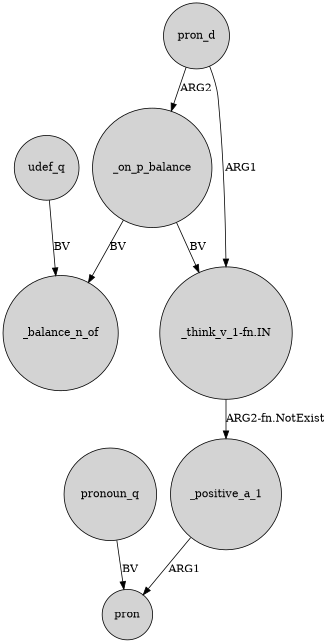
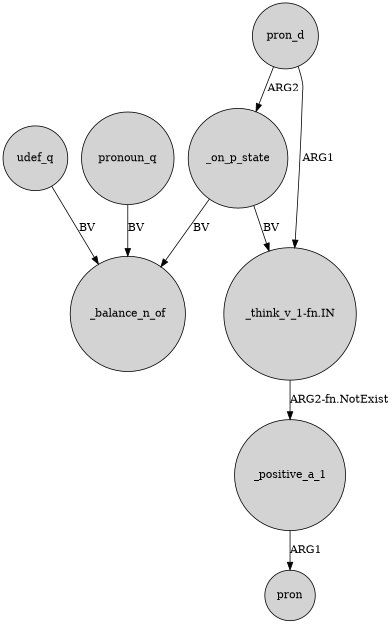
(152, 168) -> (238, 158)
(120, 561) -> (128, 227)
